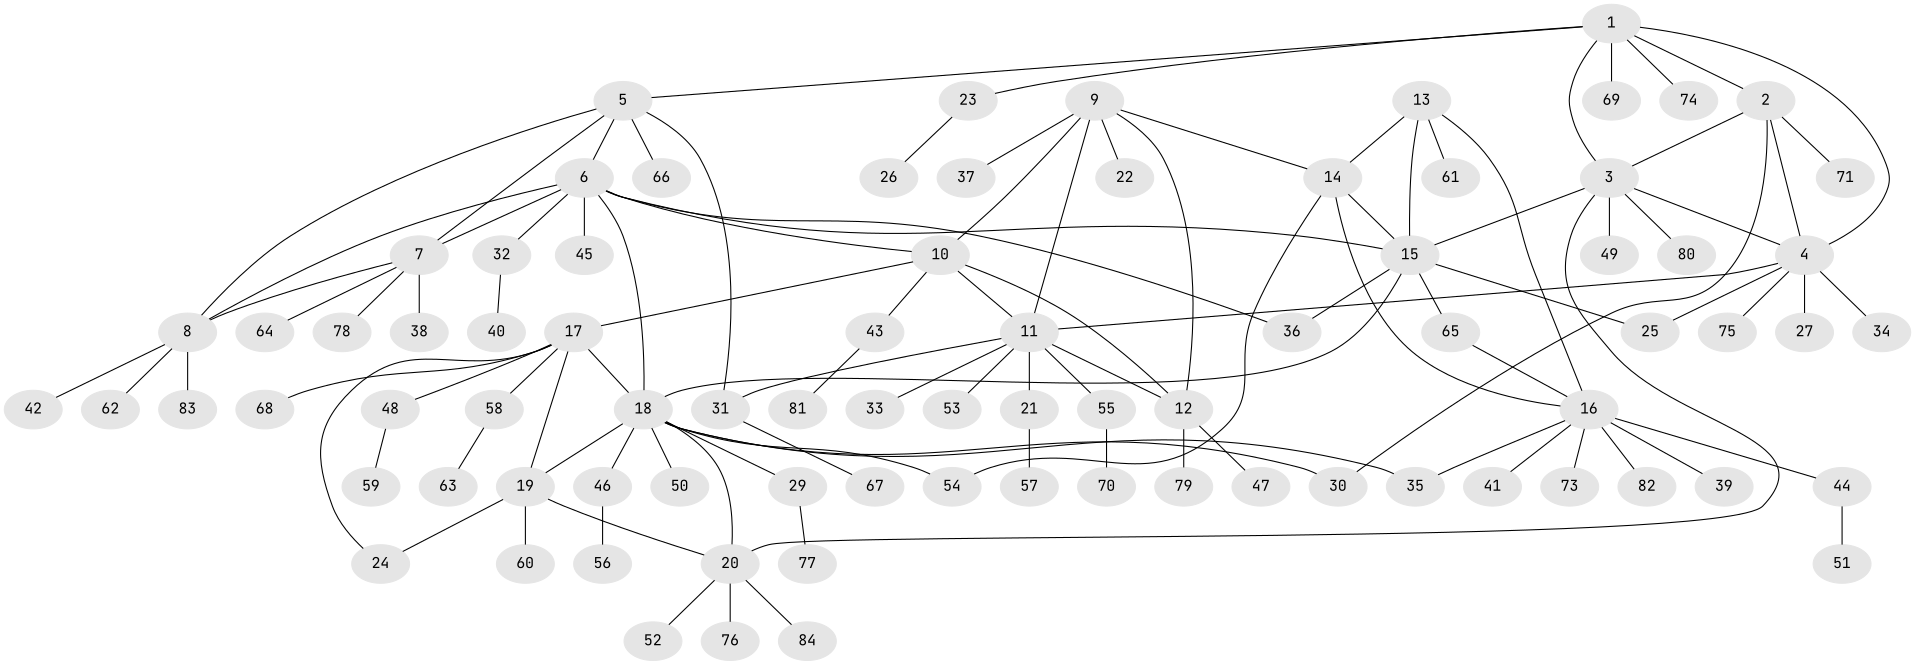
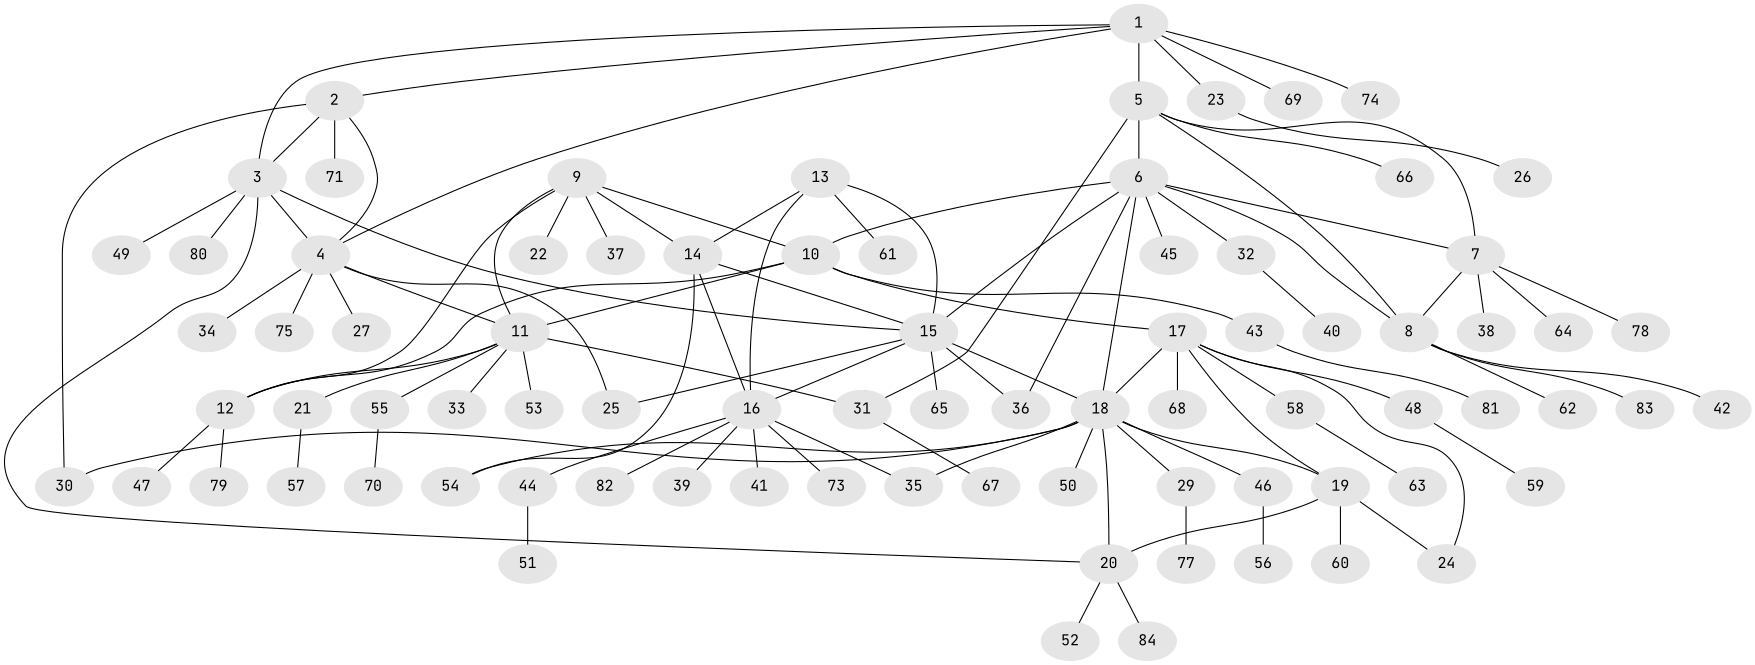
(1520, 371) -> (840, 371)
(730, 641) -> none
